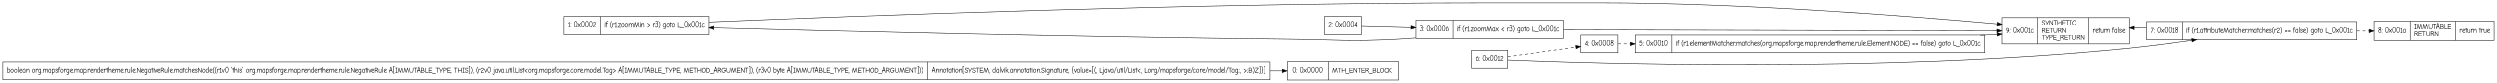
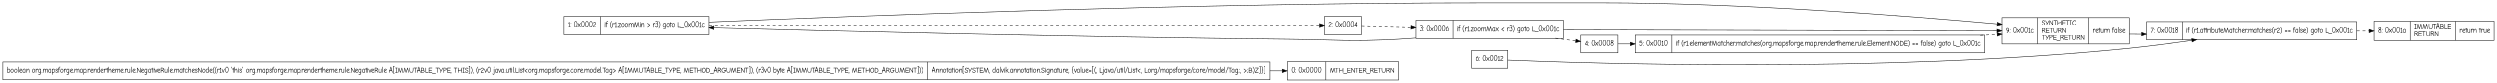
none -> (1014, 26)
(1386, 27) -> (1386, 27)
(2140, 28) -> (2135, 34)
(1989, 35) -> (1989, 35)
(1624, 44) -> (1624, 44)
(1542, 52) -> (1566, 39)
(1362, 71) -> (1362, 71)
